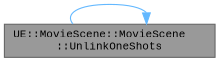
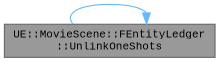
(110, 41) -> (110, 41)
